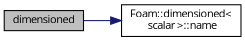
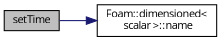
(44, 21) -> (32, 21)
